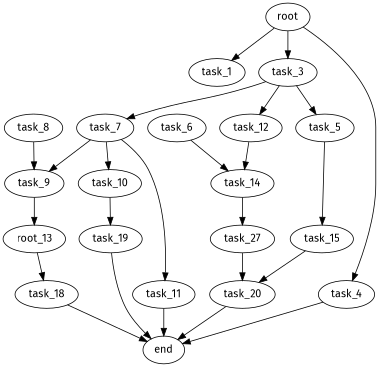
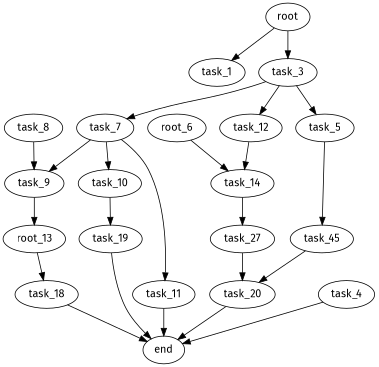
(177, 128) -> (177, 128)
(376, 138) -> none
(322, 239) -> (322, 239)
